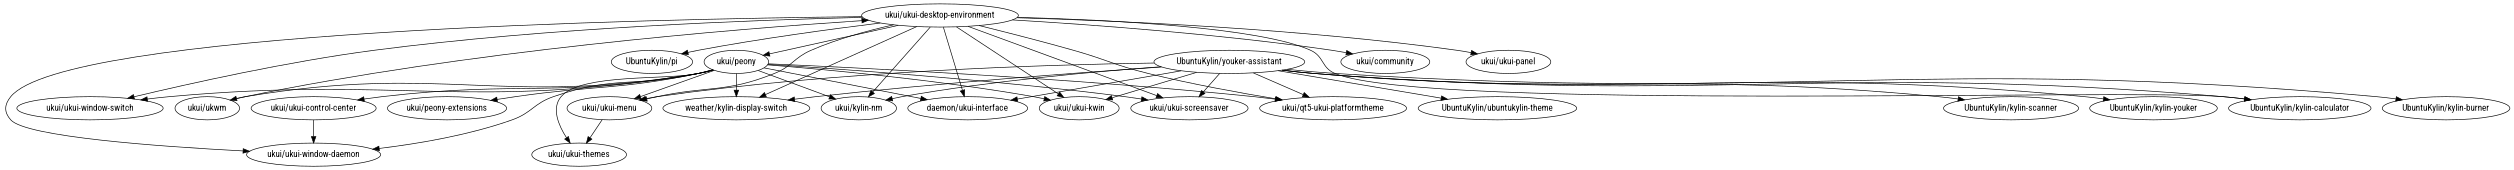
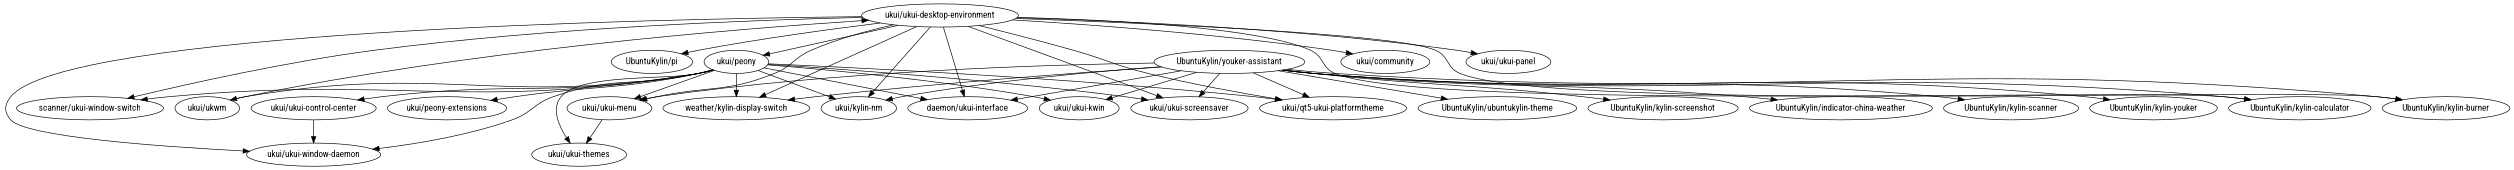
(1007, 60) -> (1457, 72)
(90, 108) -> (90, 108)
none -> (1663, 108)
none -> (1841, 108)
